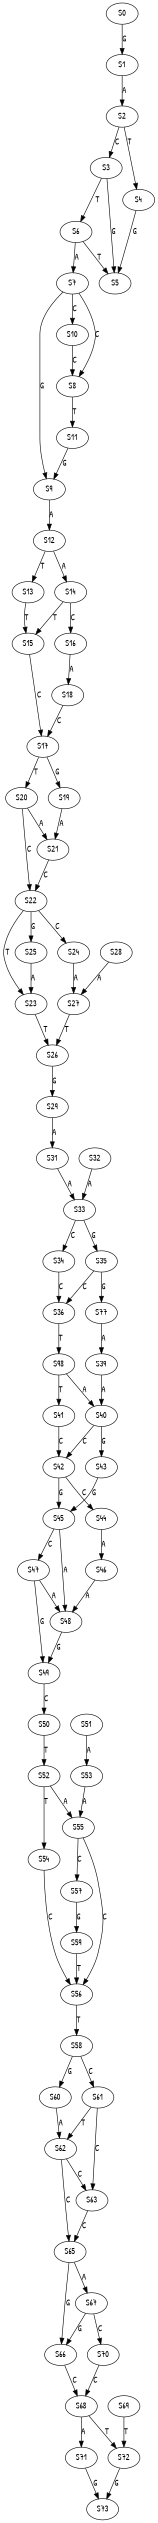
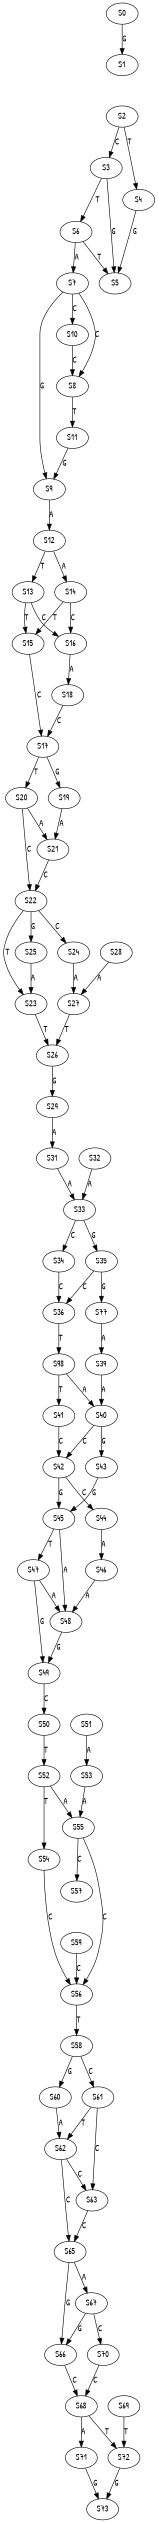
(122, 88) -> none
none -> (40, 620)
(50, 1545) -> (50, 1545)
(77, 1914) -> none
(79, 1969) -> (79, 1969)
